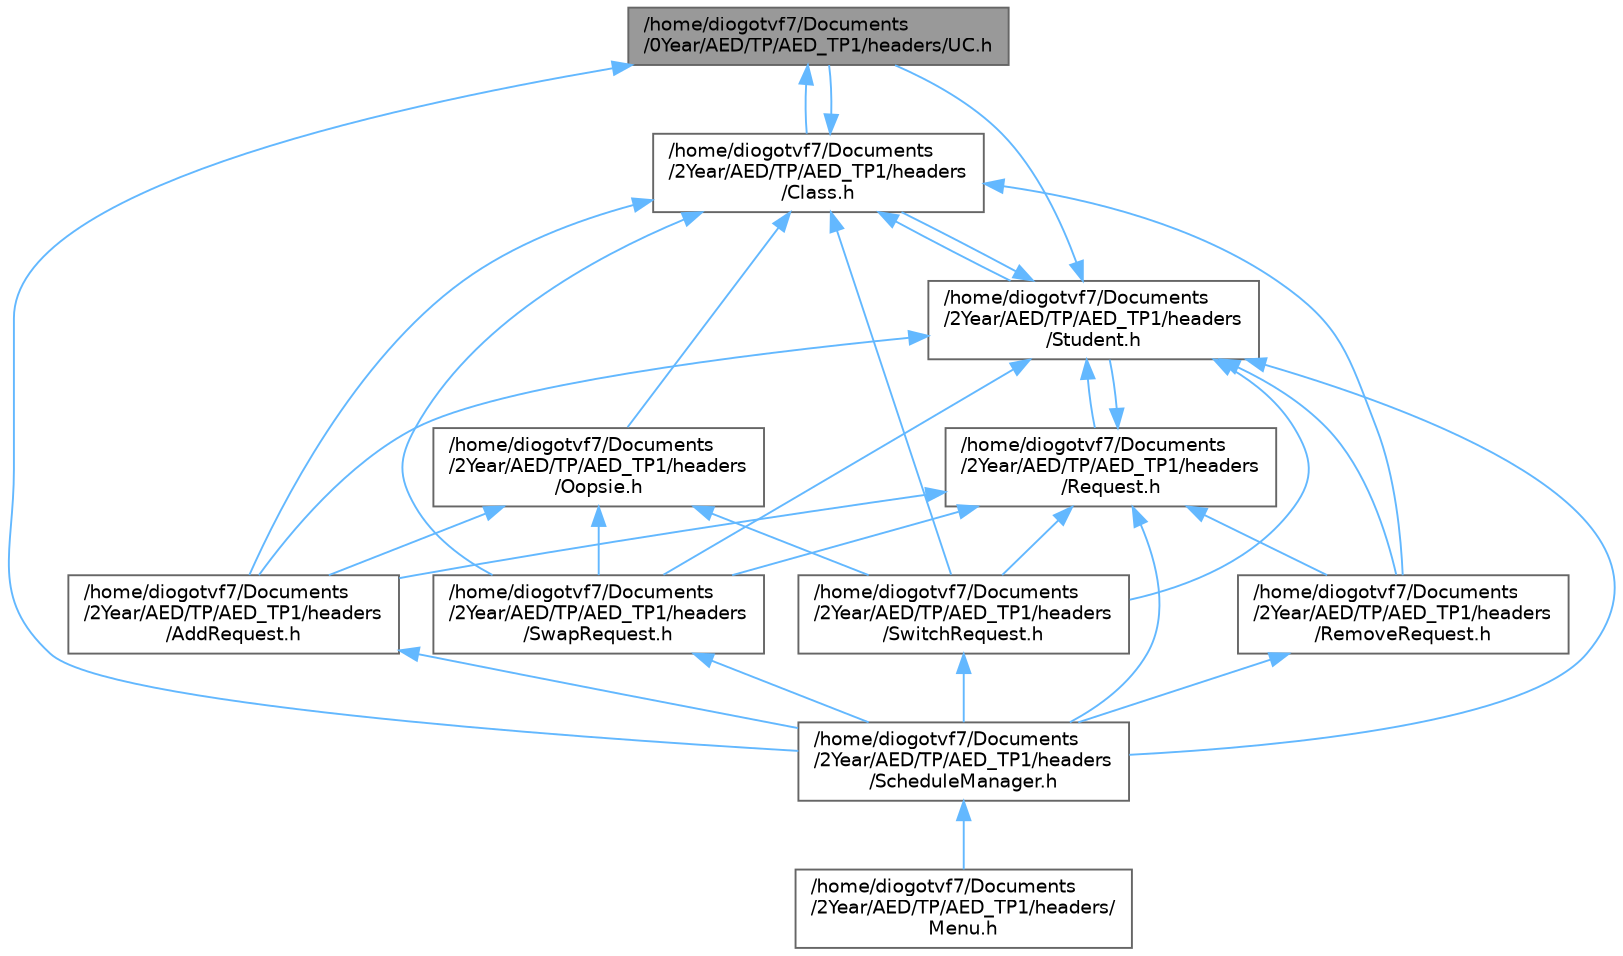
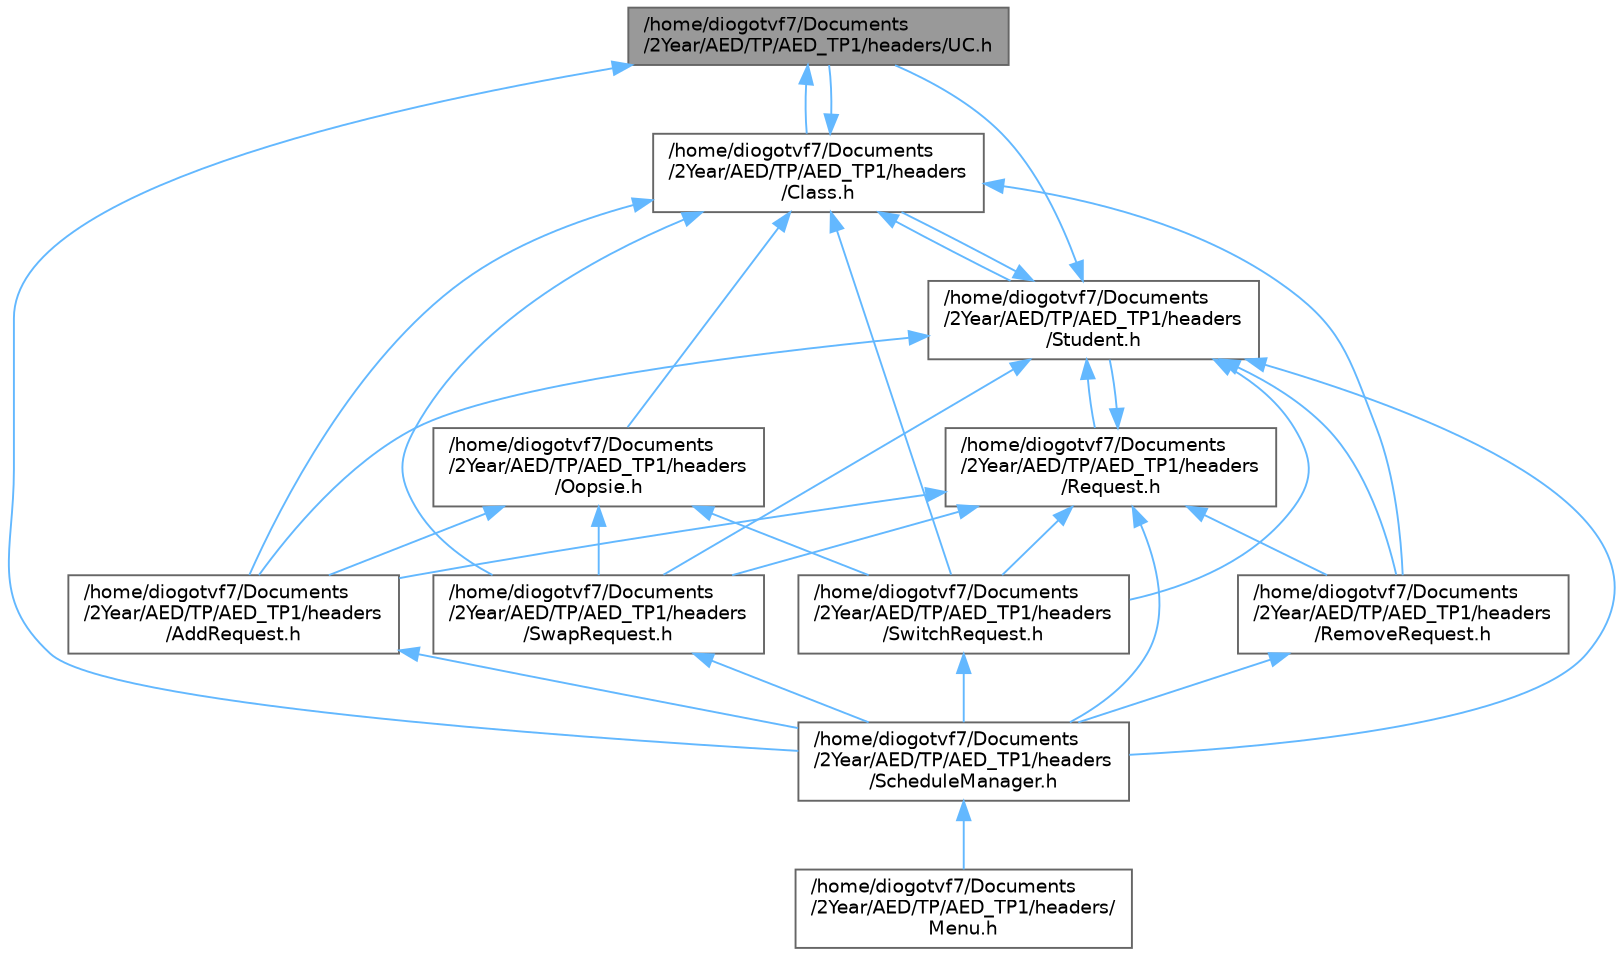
(818, 36) -> (818, 36)
